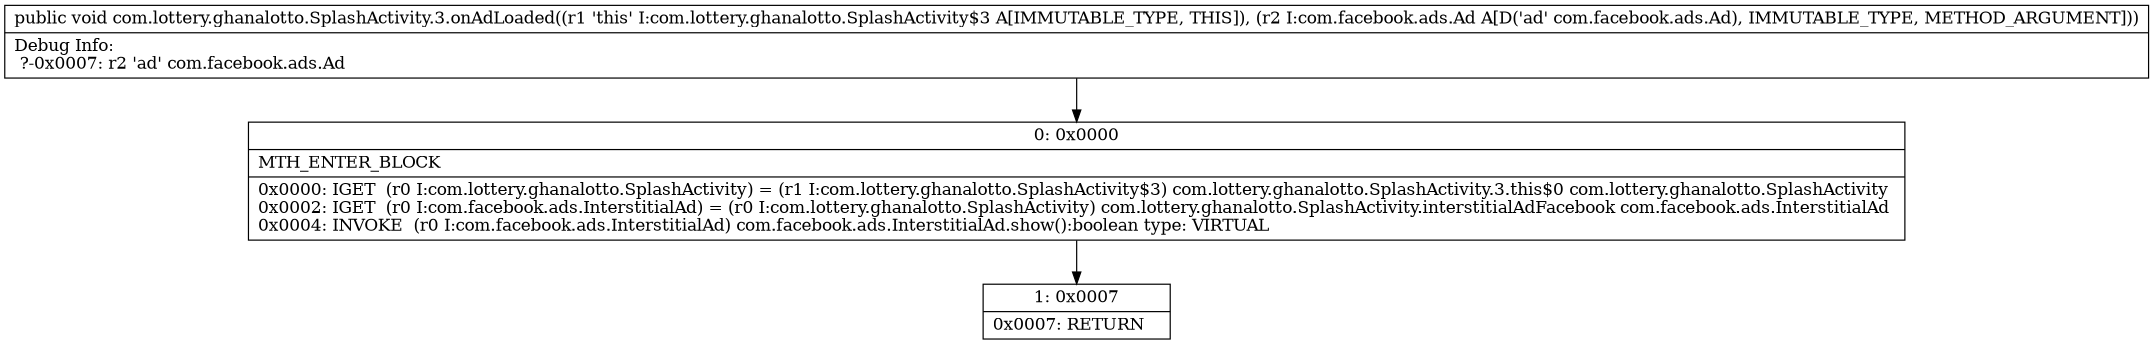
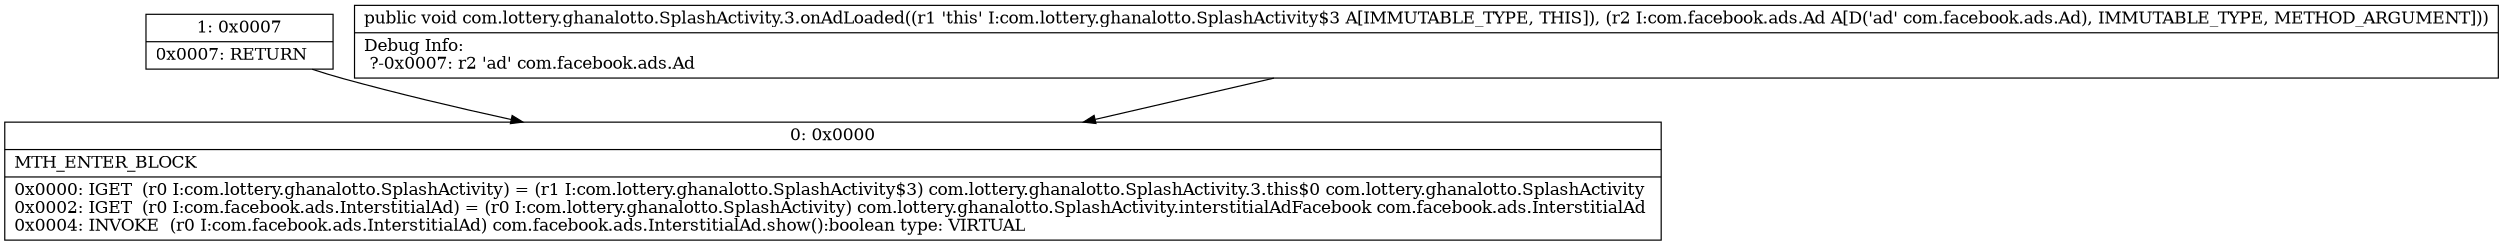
(1077, 256) -> (411, 96)
